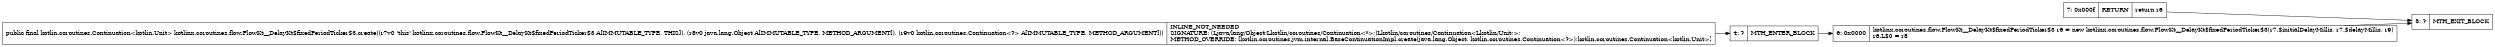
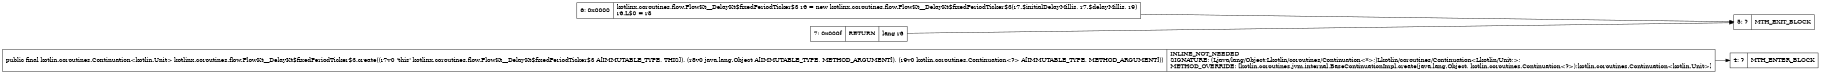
(2149, 10) -> (893, 34)
(1824, 33) -> none
